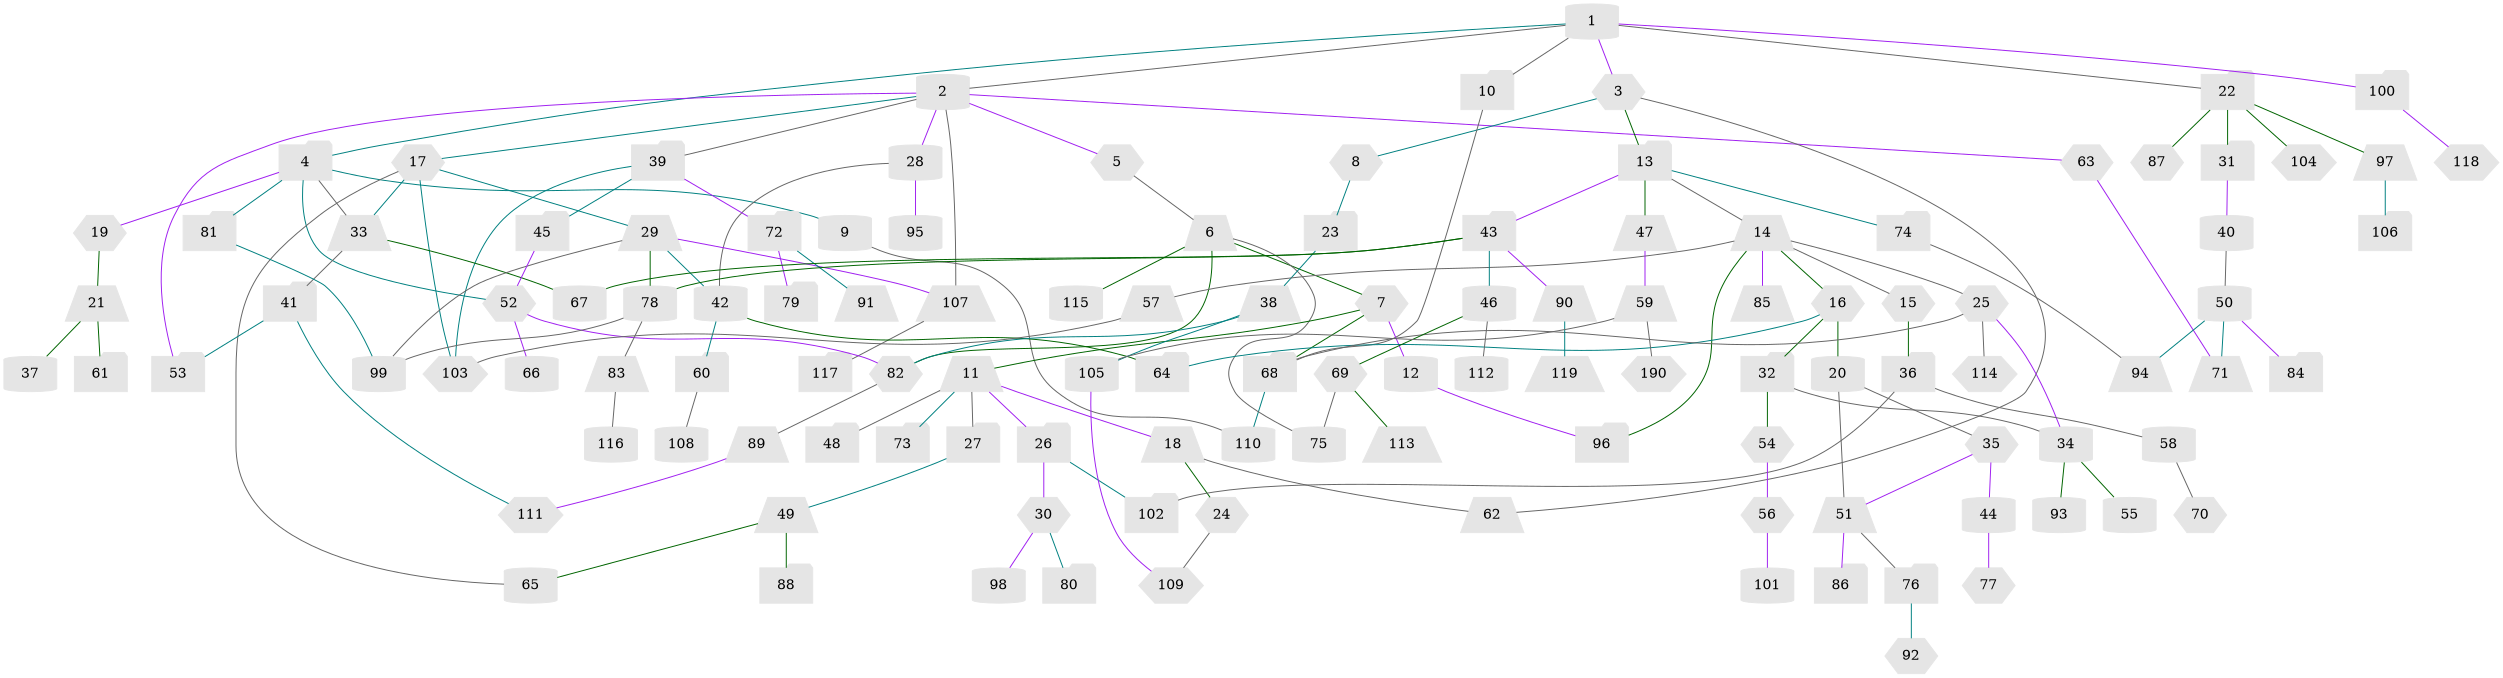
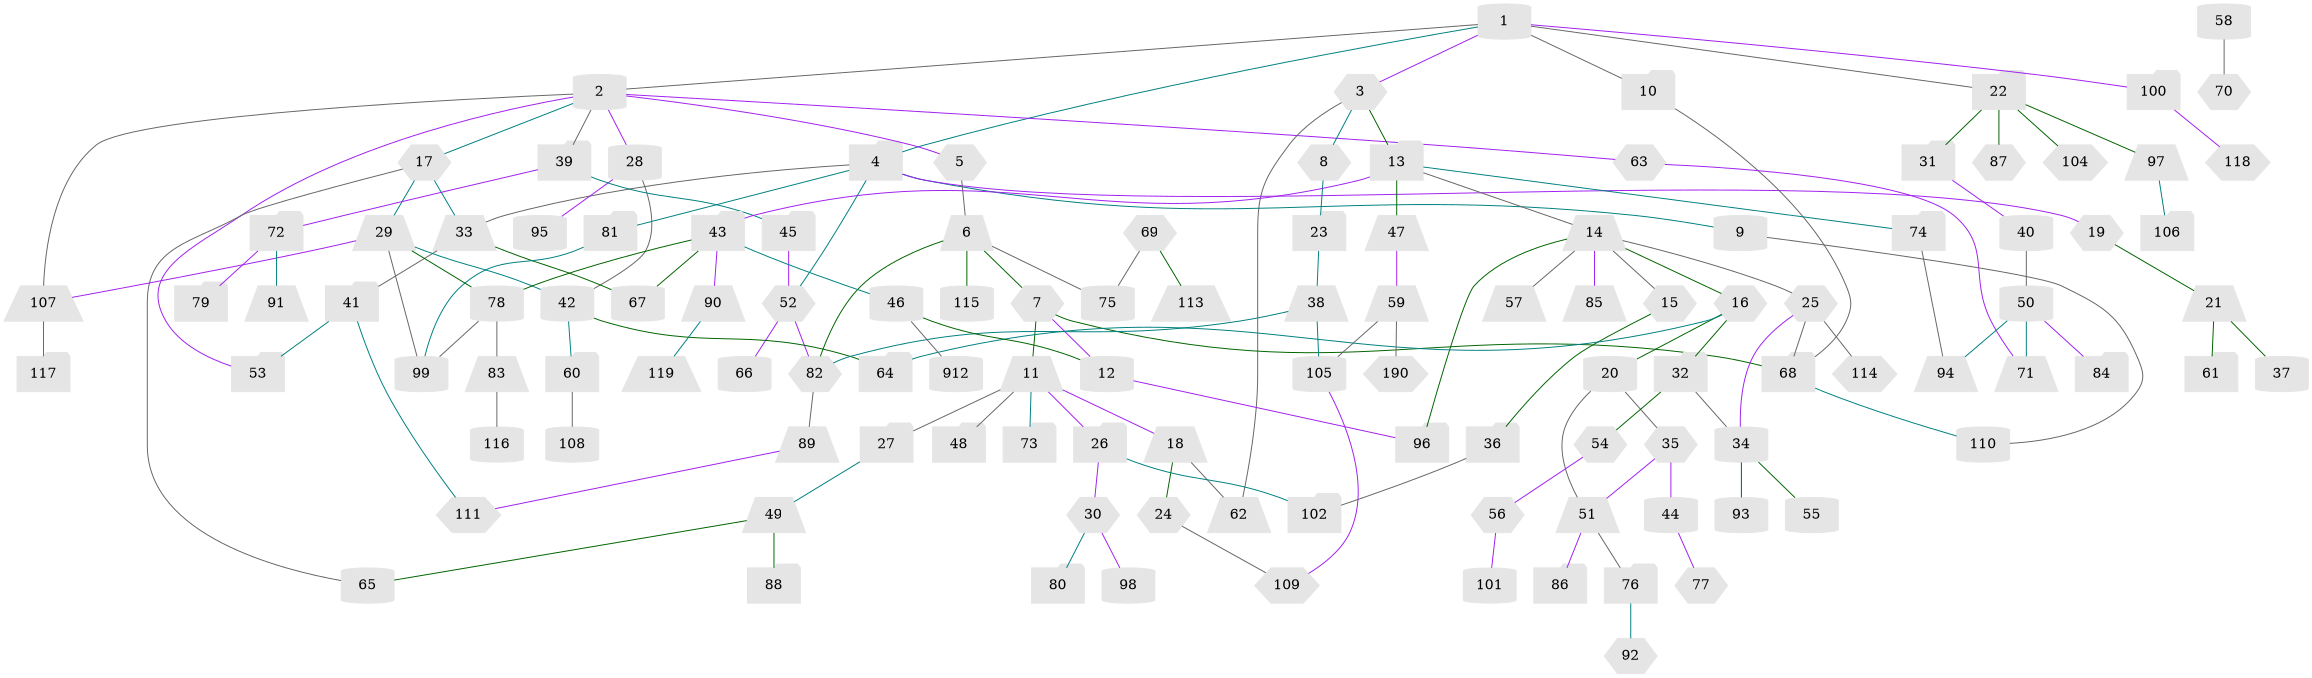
(1388, 351) -> (1026, 343)
(455, 374) -> none
(1481, 374) -> (956, 374)
(2038, 415) -> none
